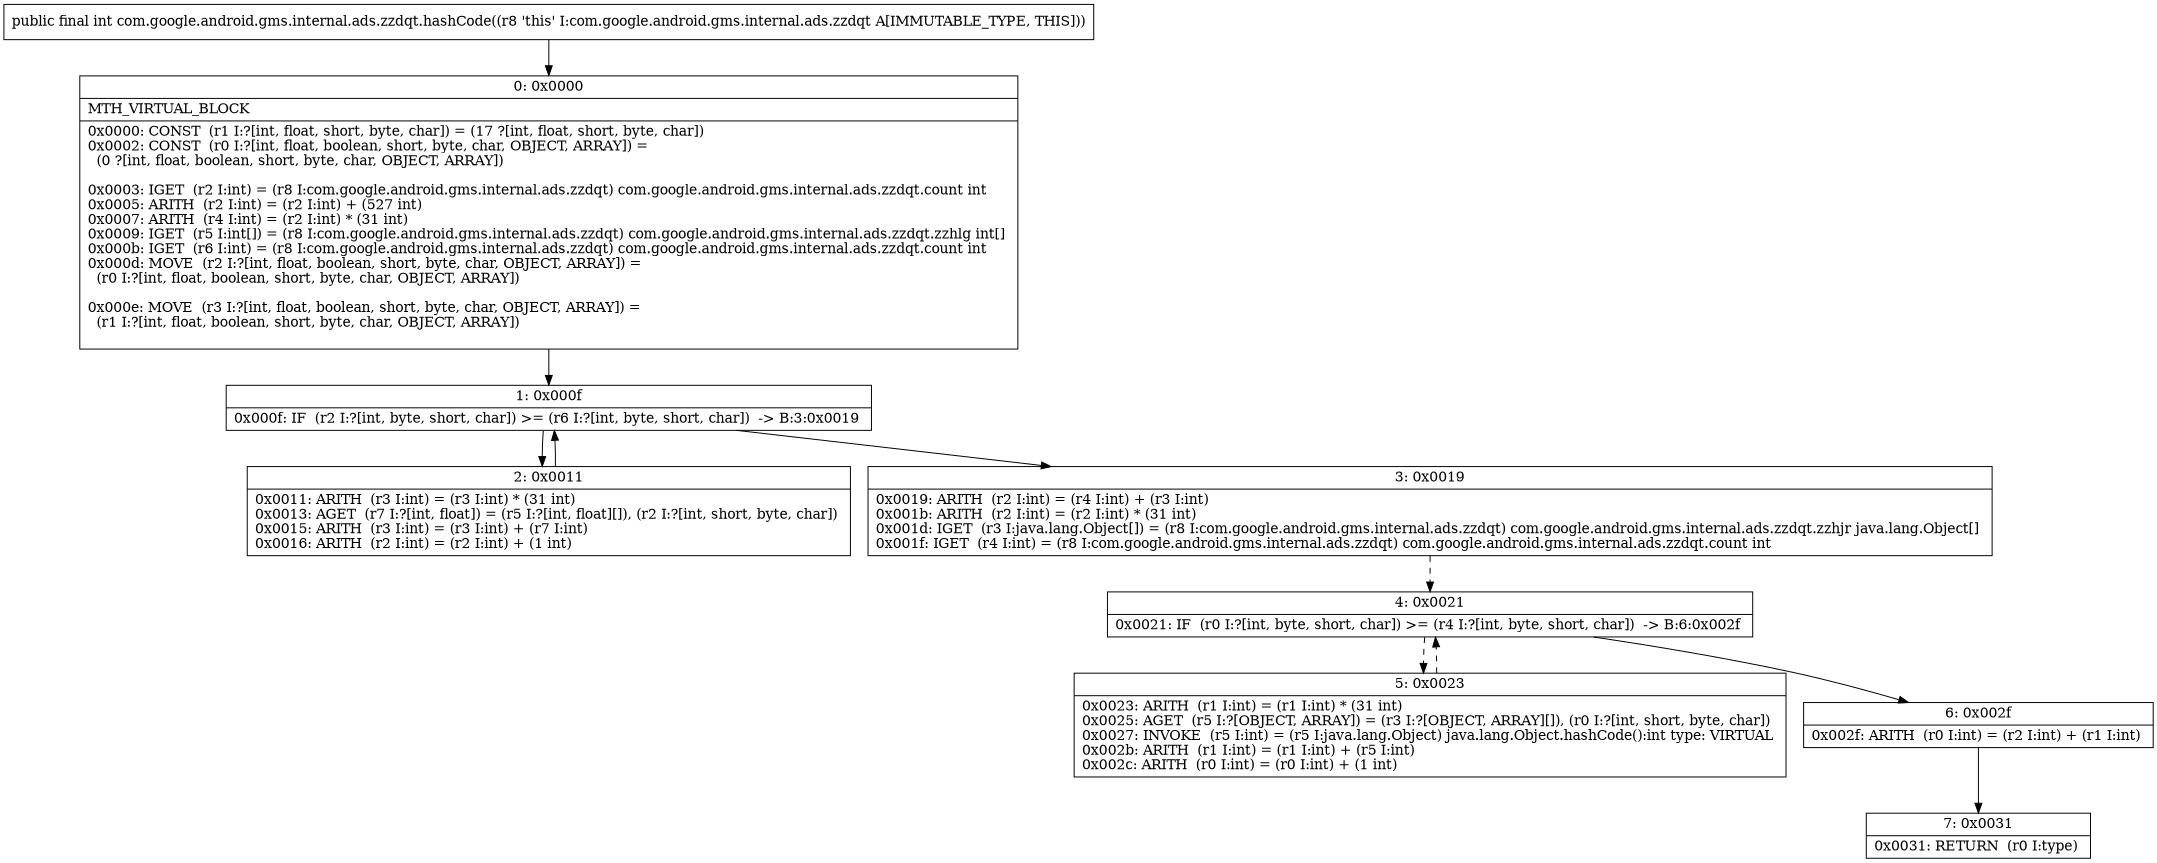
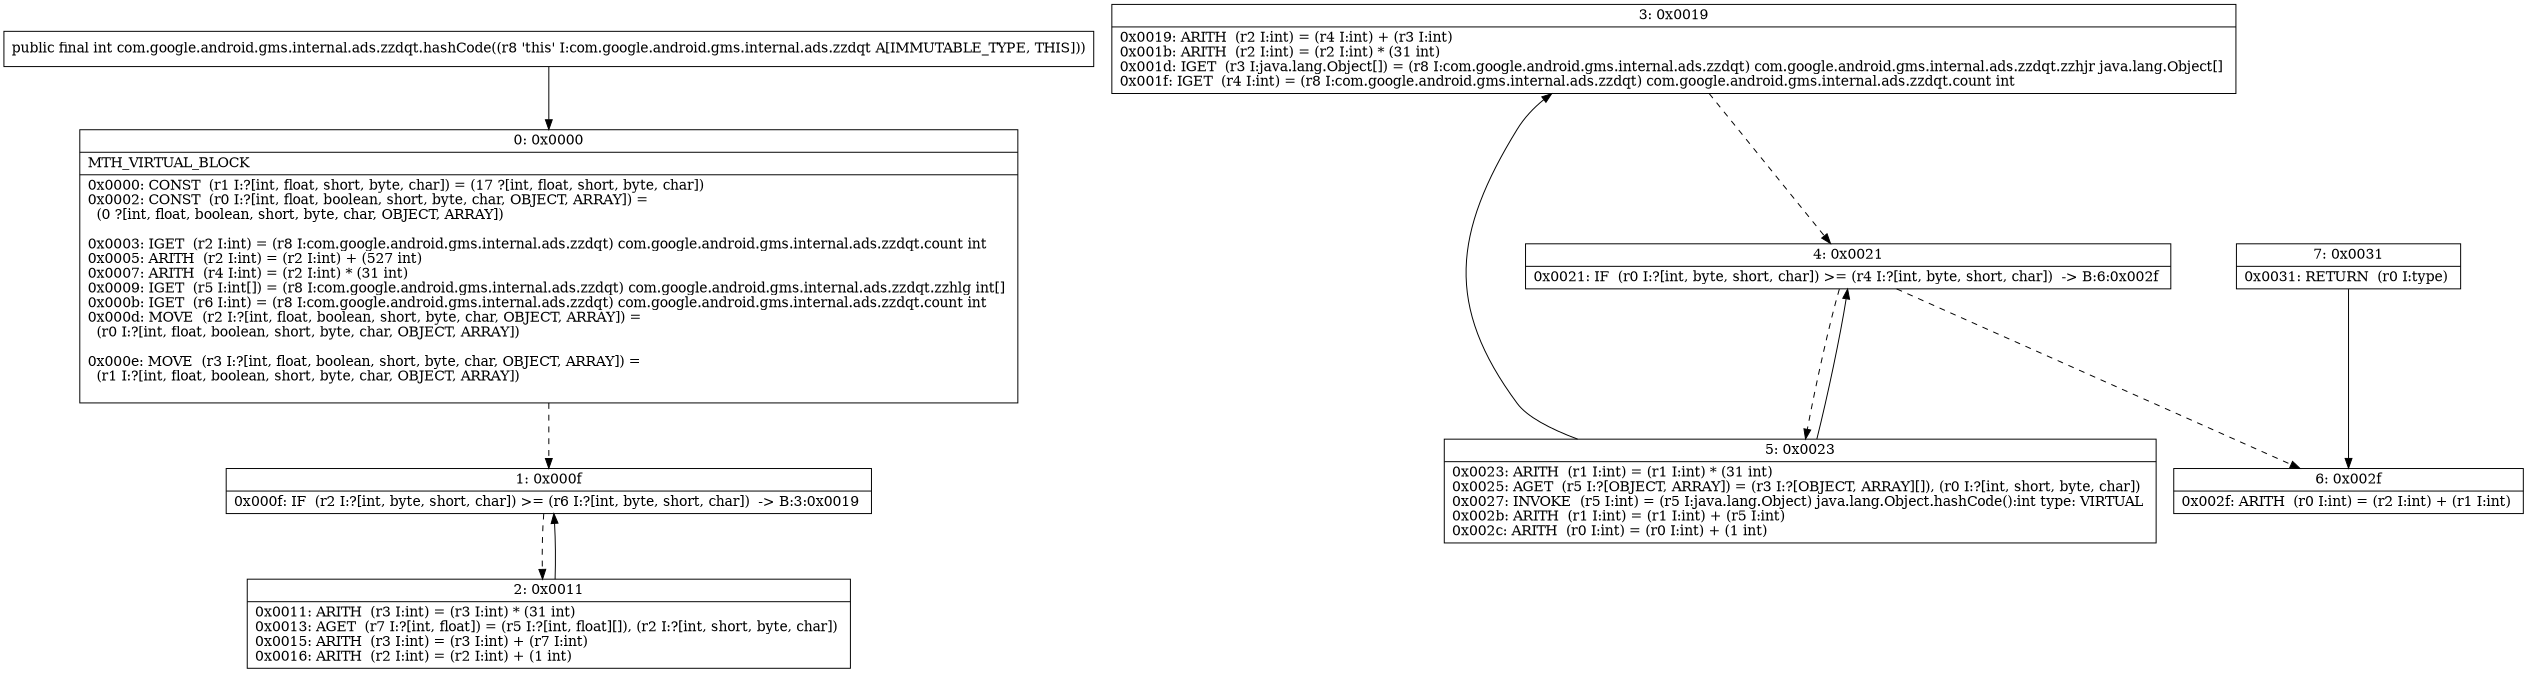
(549, 362) -> (549, 431)
(543, 443) -> (542, 541)
(889, 448) -> (1467, 282)
(1437, 660) -> (1833, 369)
(1747, 663) -> (2094, 377)
(1978, 775) -> (2349, 374)
